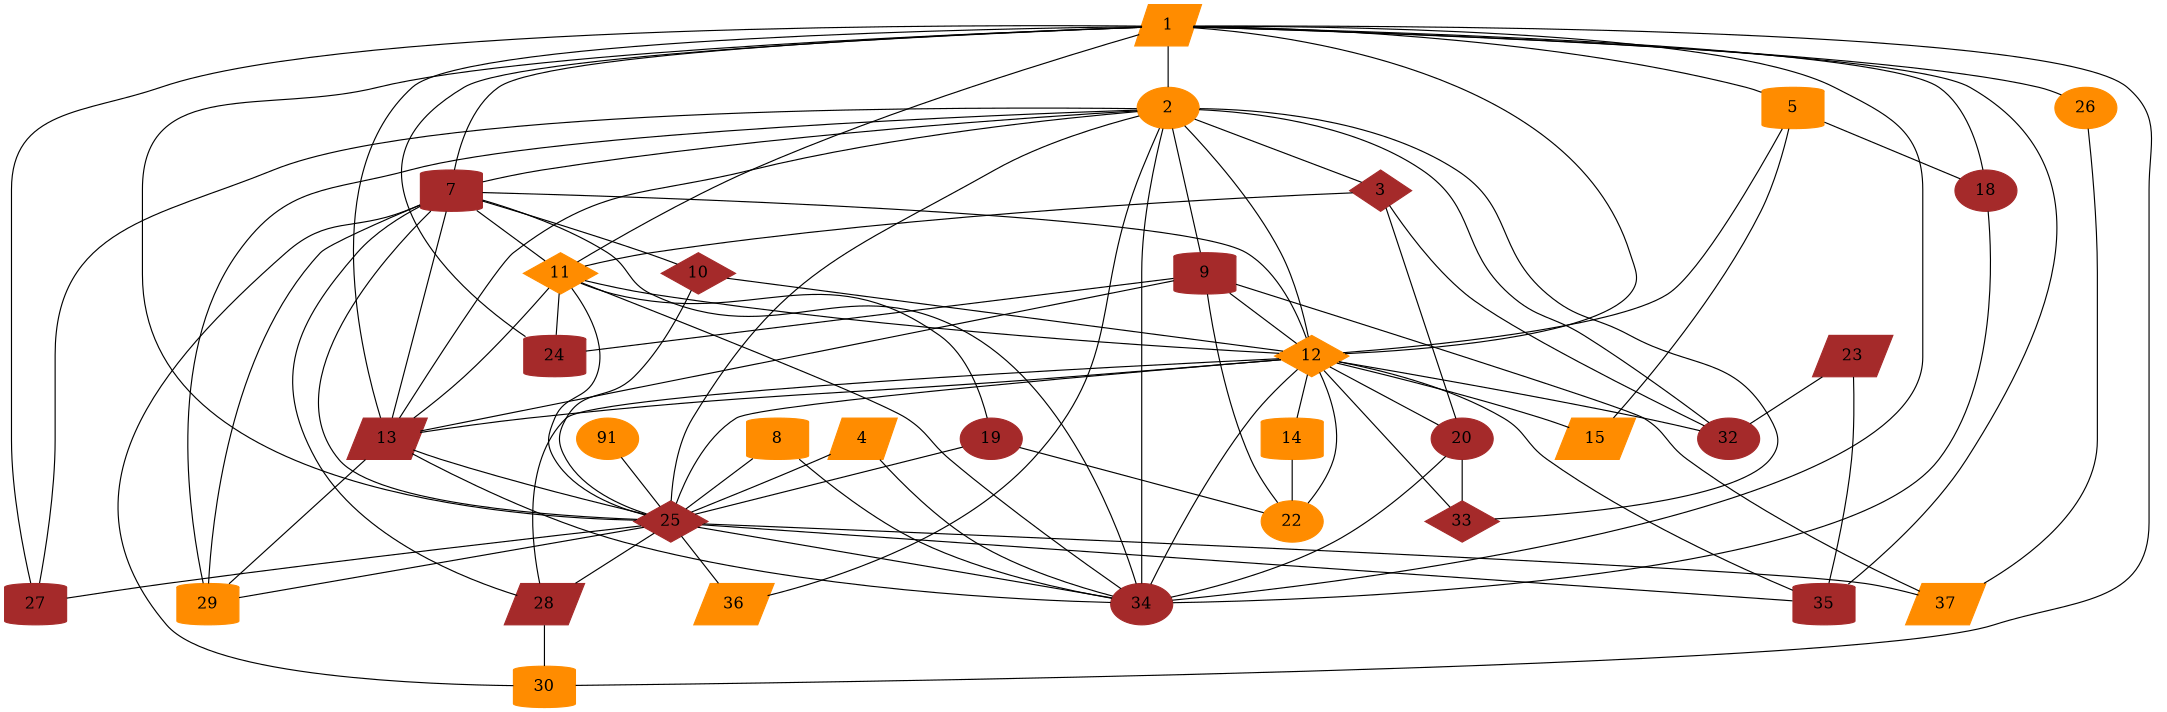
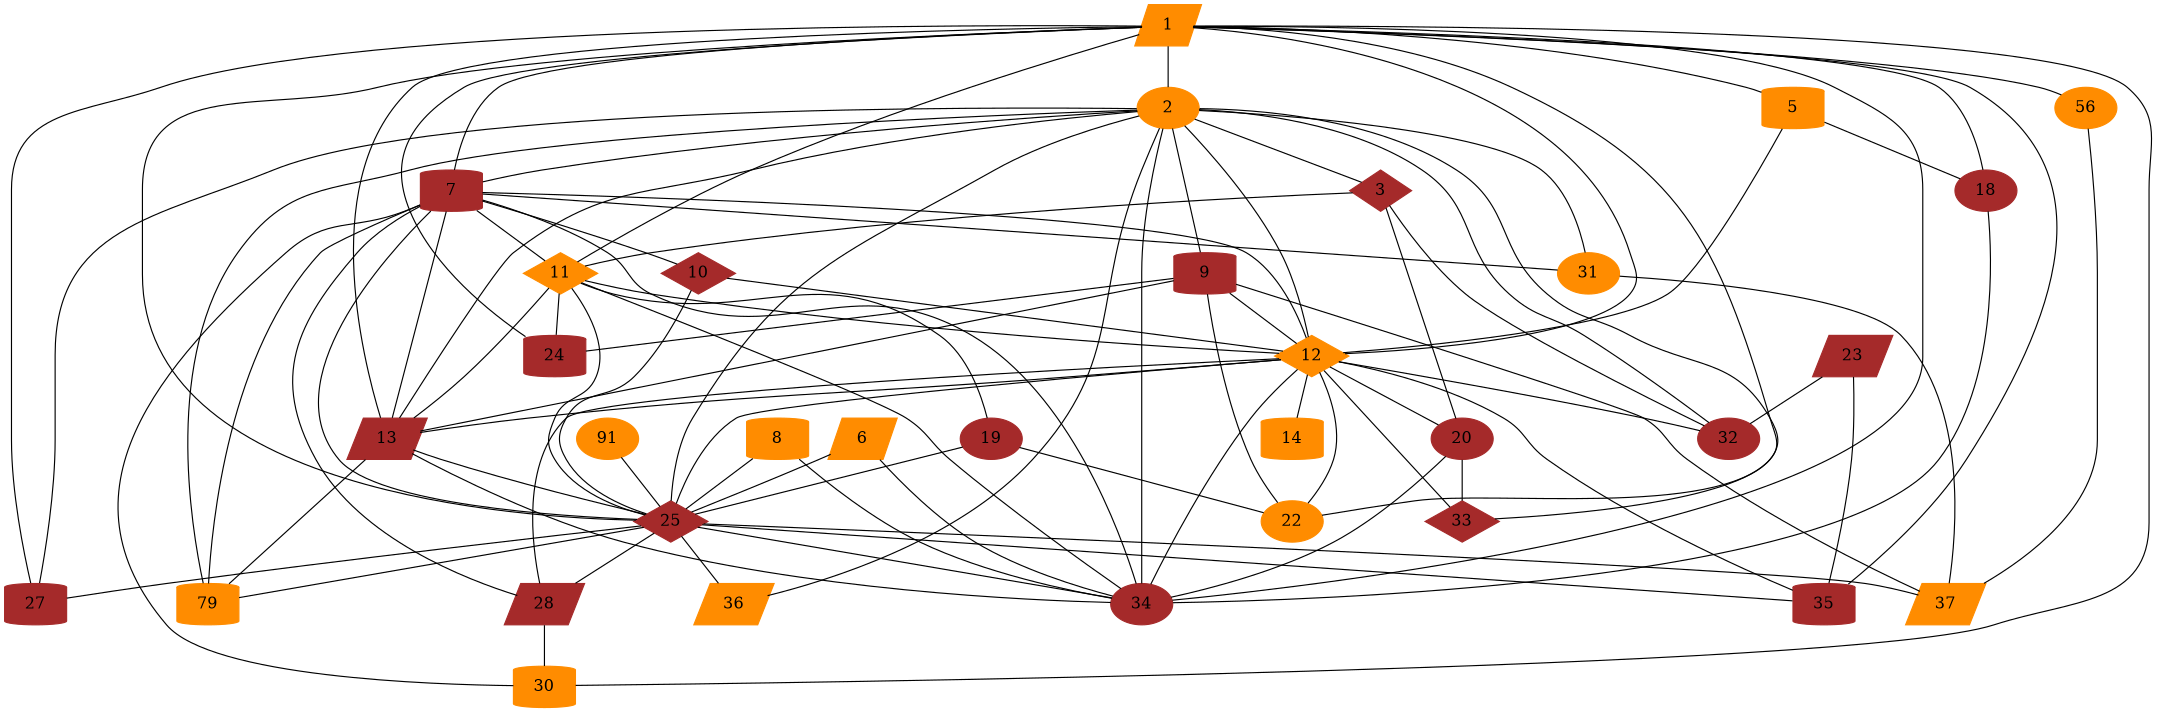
(2086, 108) -> (2086, 108)
none -> (1589, 273)
(863, 439) -> (863, 439)
(1595, 439) -> none
(1292, 480) -> (1727, 294)
(208, 604) -> (208, 604)
